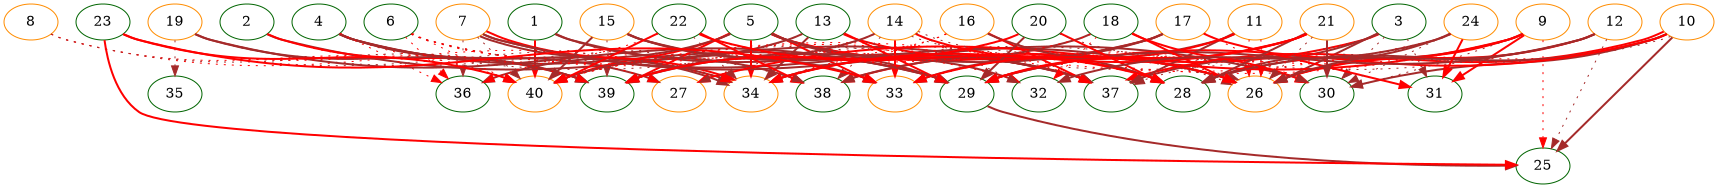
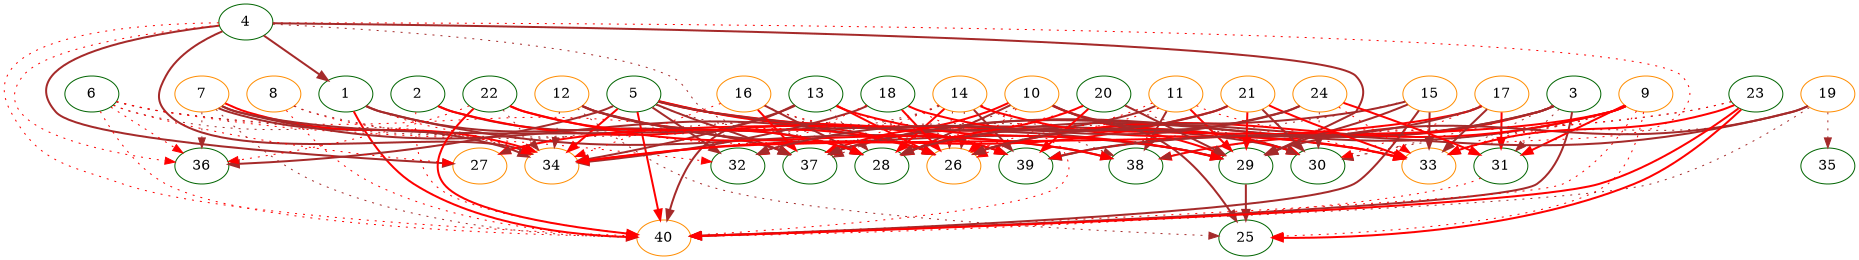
(458, 58) -> (291, 55)
(972, 58) -> (1161, 217)
(1008, 59) -> (1092, 223)
